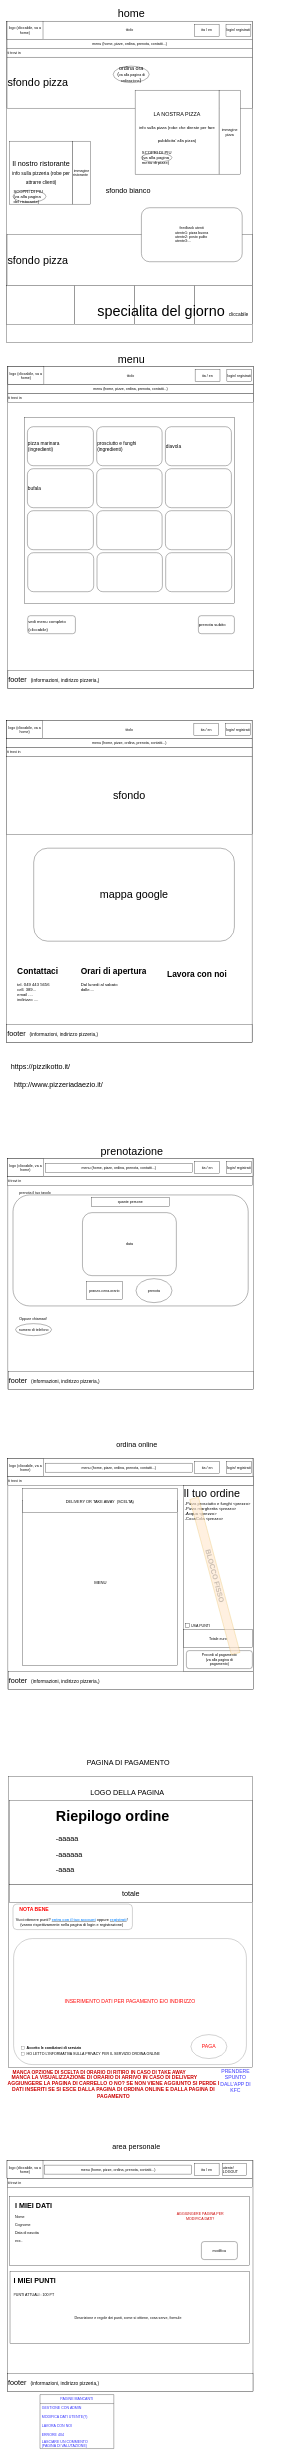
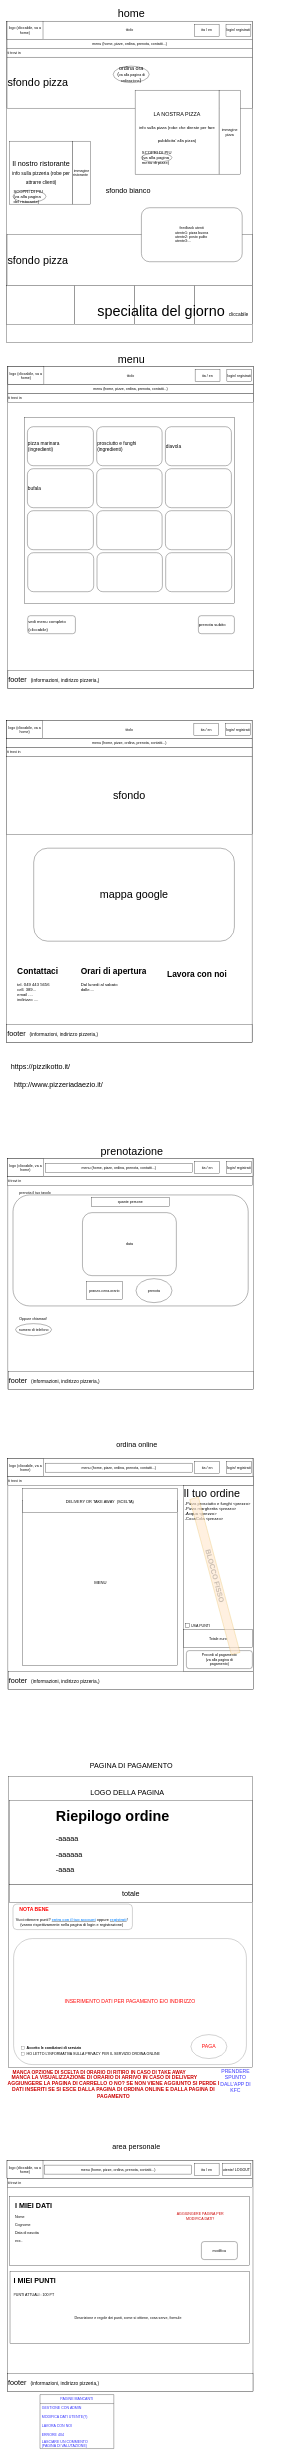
(128, 1763) -> (131, 1766)
(234, 2170) -> (236, 2170)
